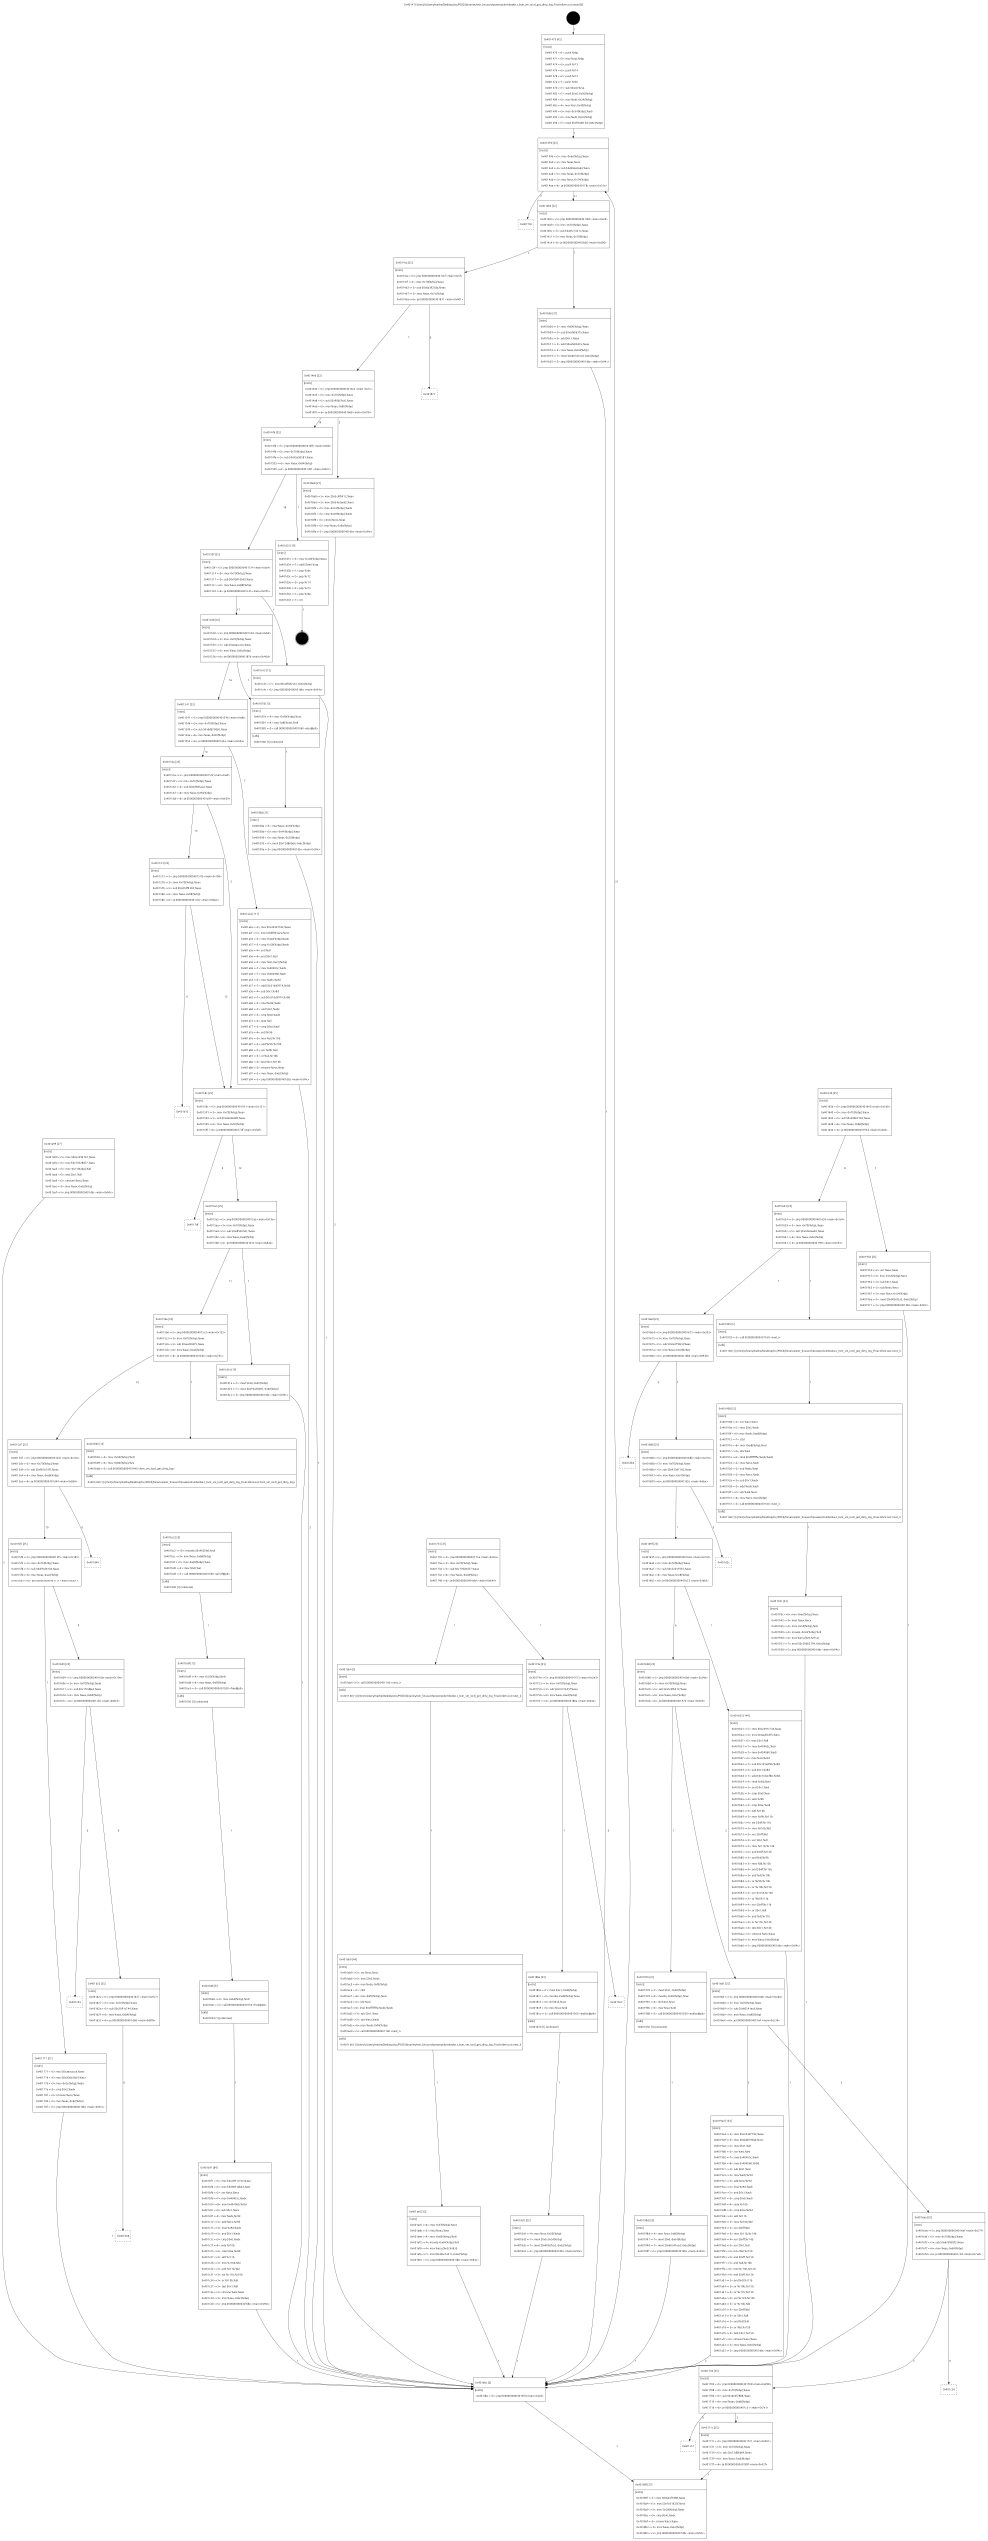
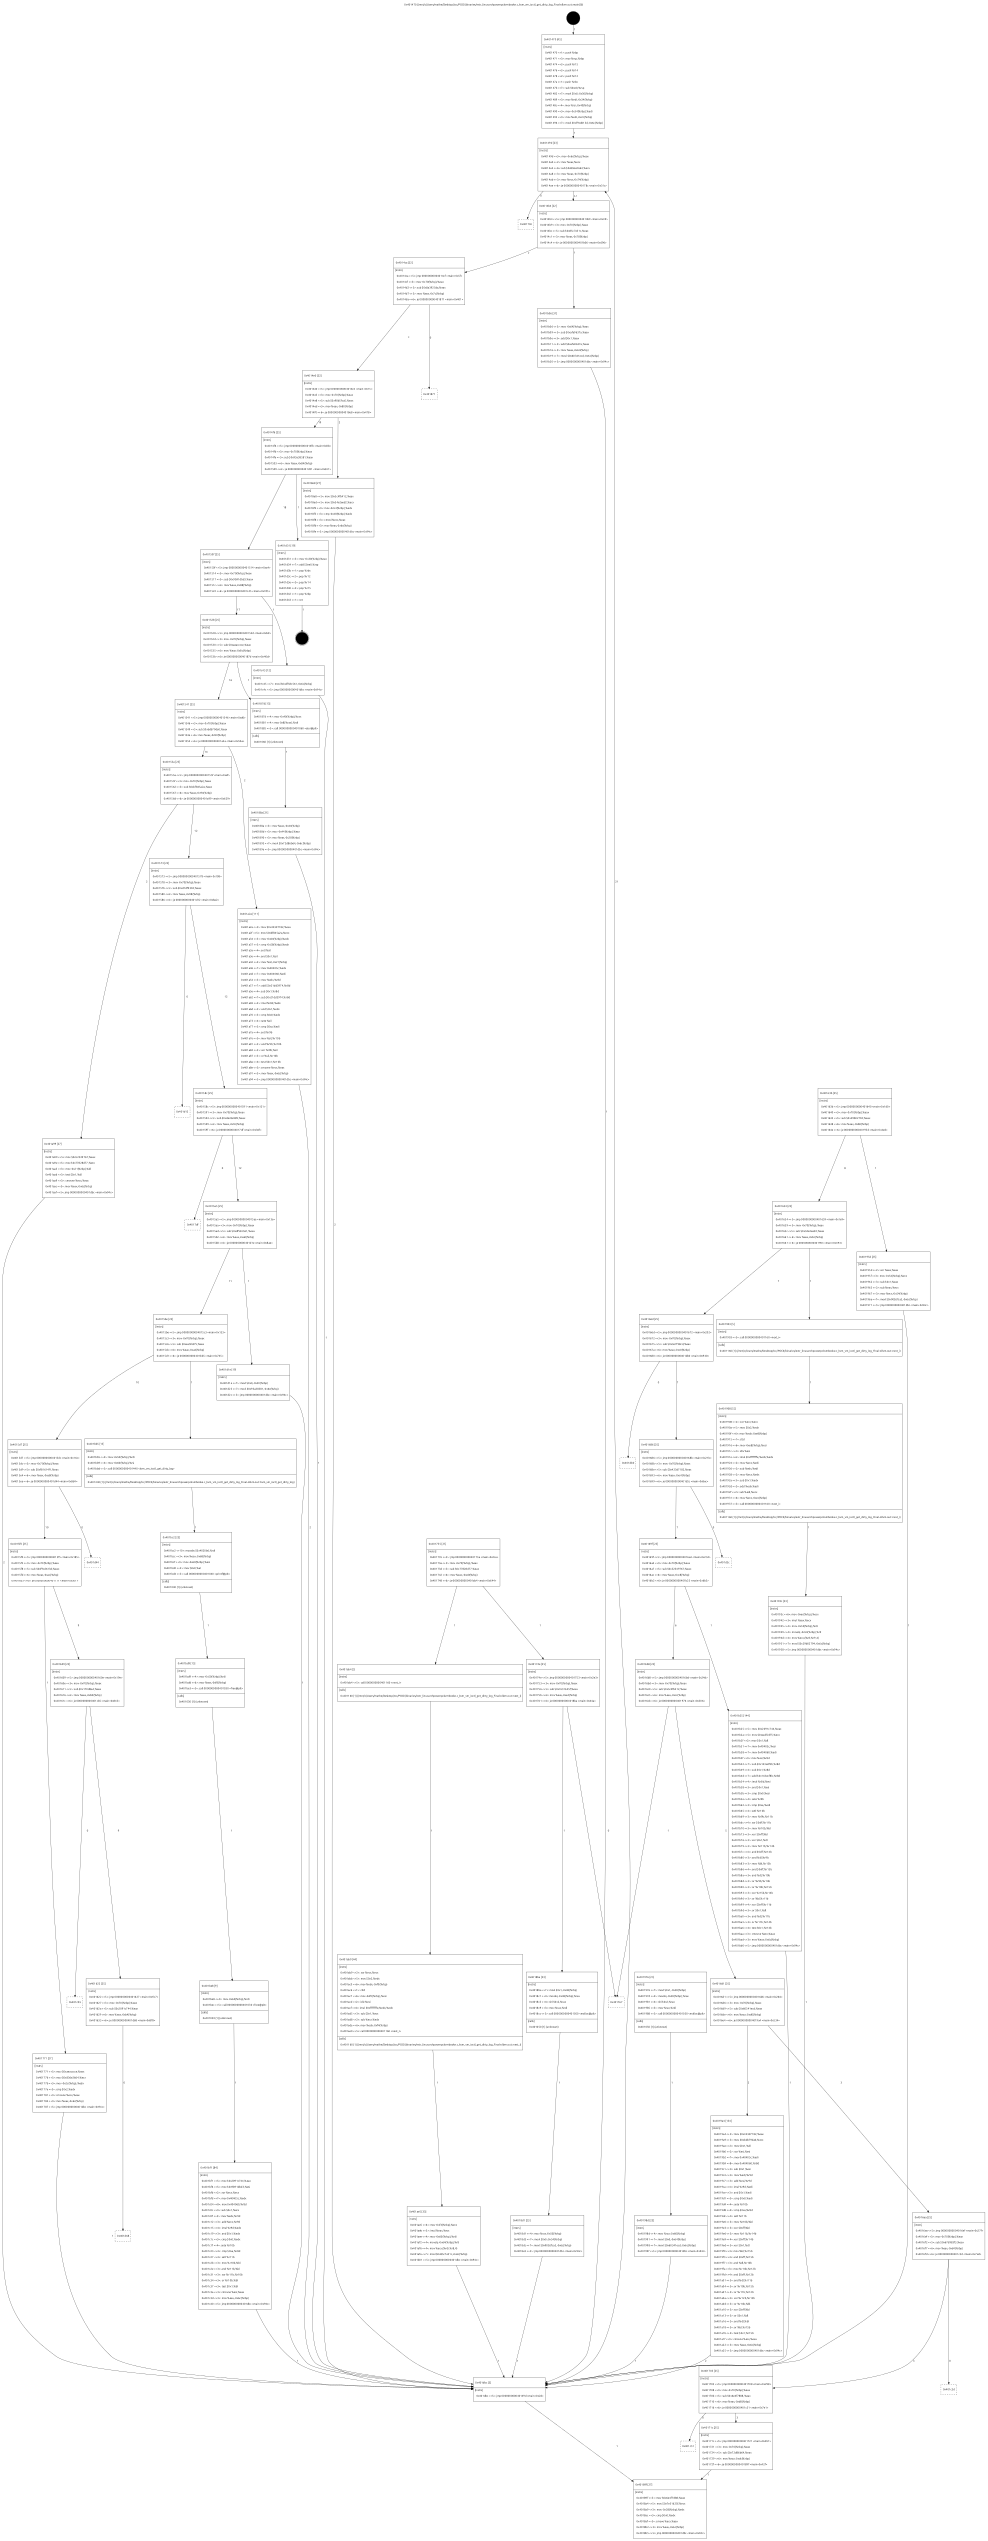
(231, 944) -> (111, 965)
none -> (193, 1509)
(672, 1838) -> (643, 1851)
